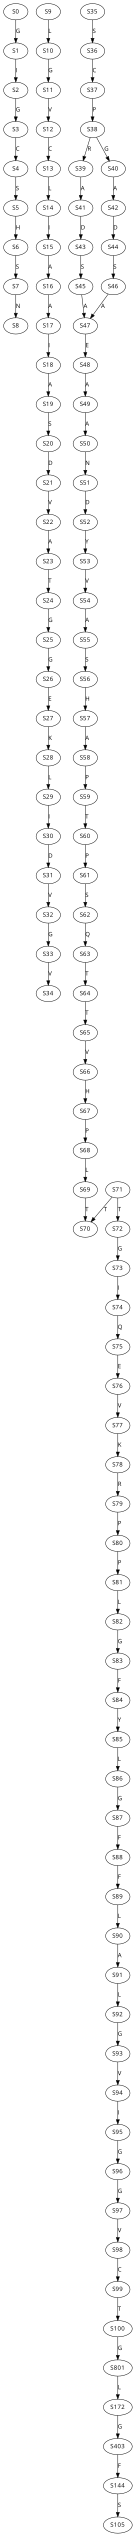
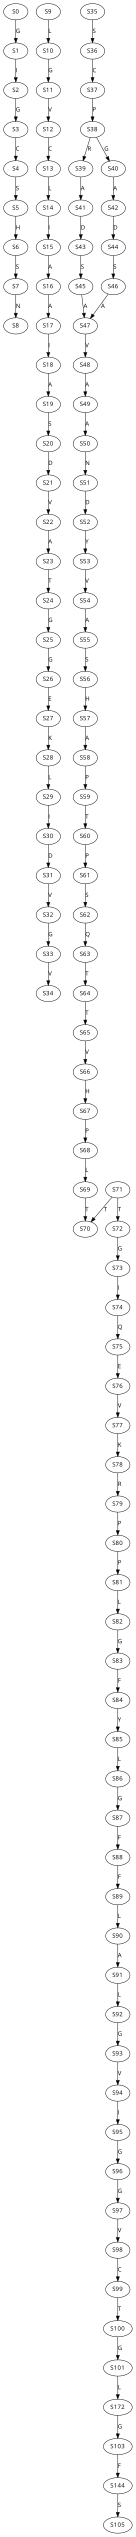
(87, 346) -> (87, 346)
(118, 2368) -> (118, 2368)
(118, 2447) -> (118, 2447)
